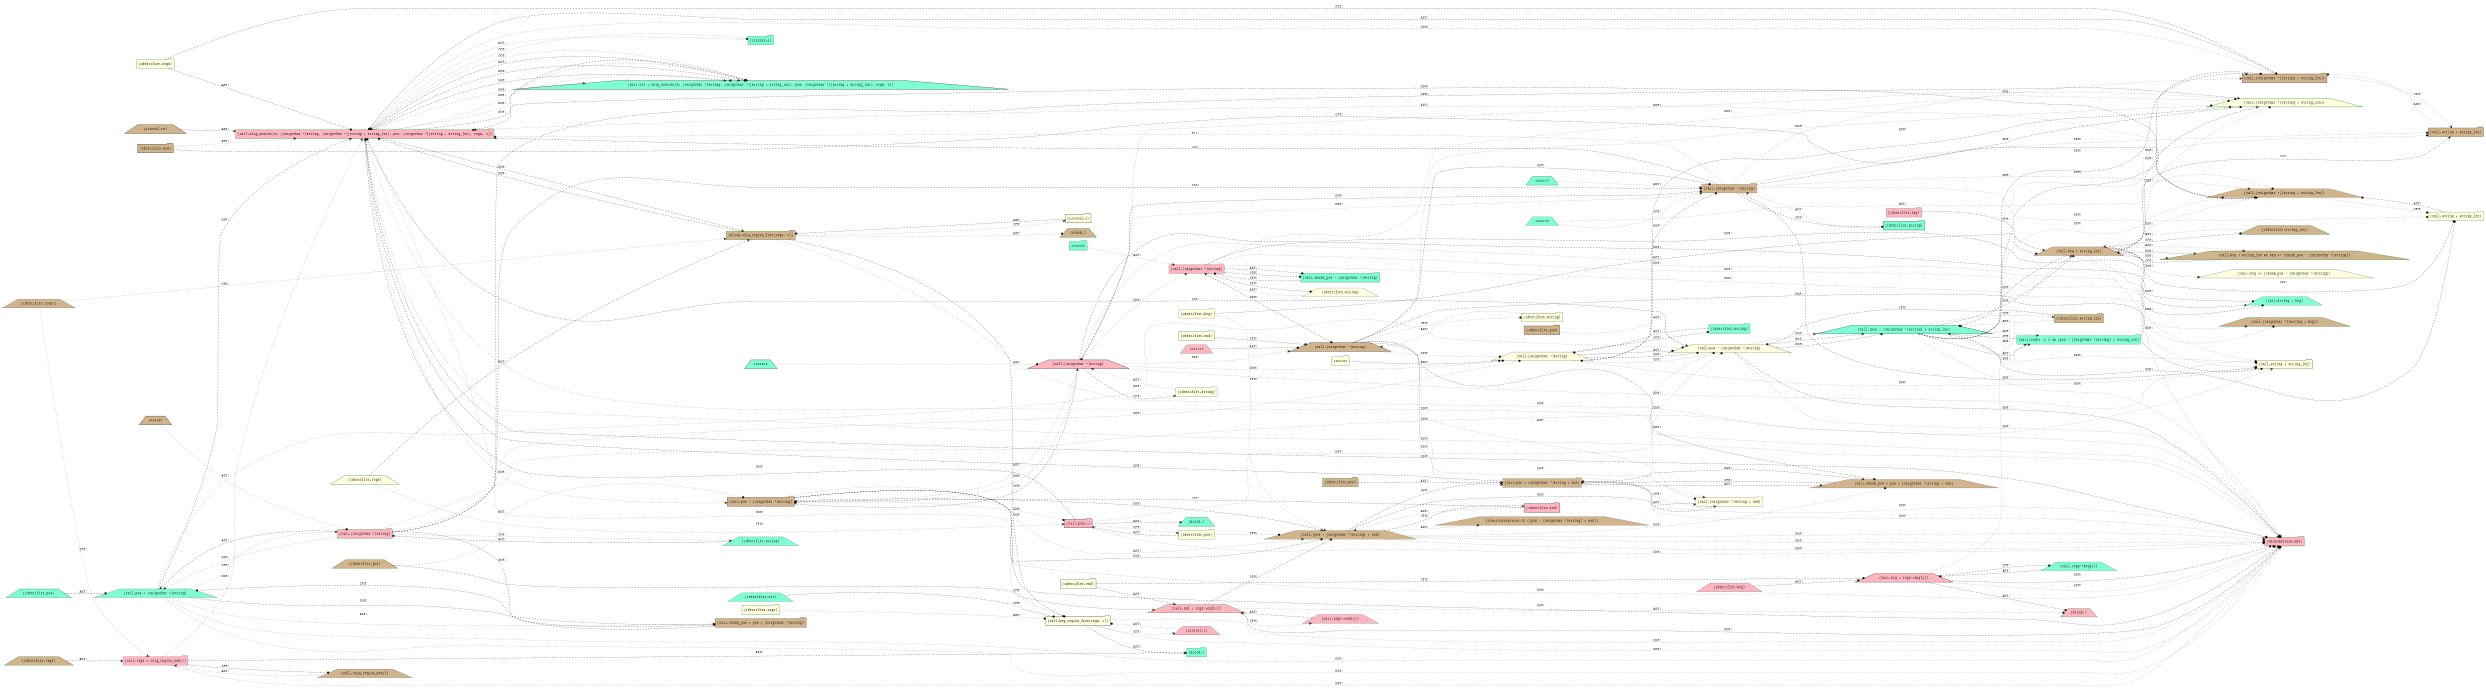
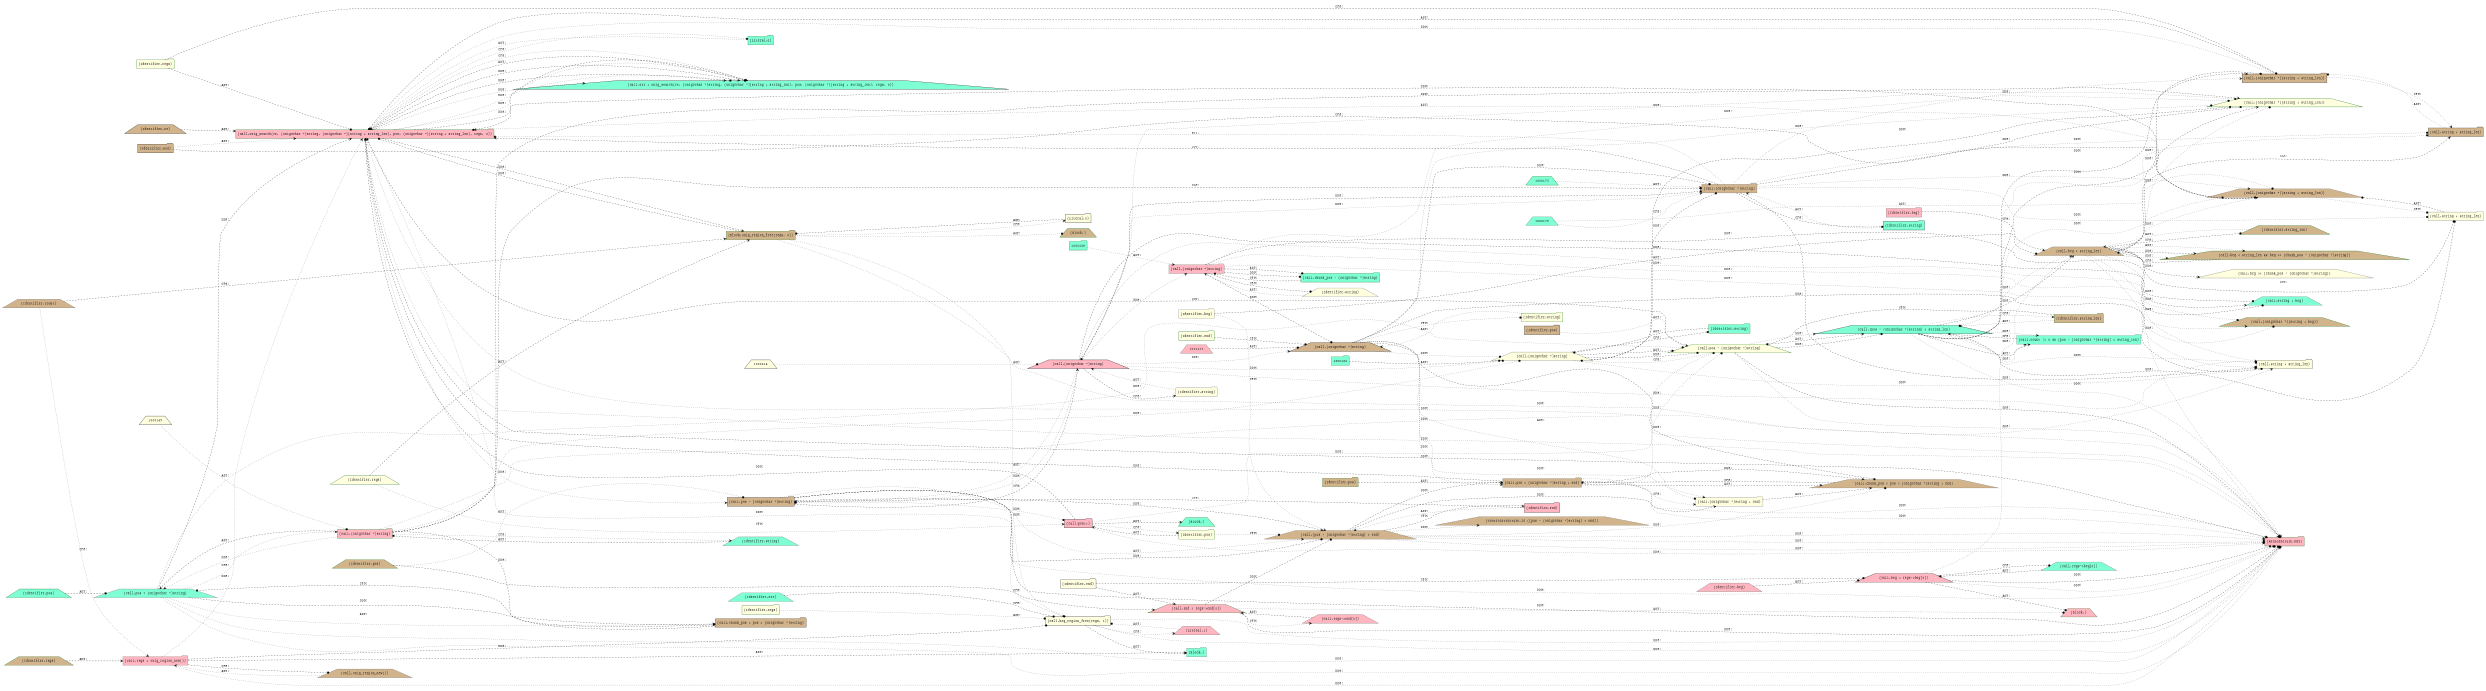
(155, 129) -> (155, 129)
(2150, 270) -> (2150, 270)
(377, 272) -> (377, 272)
(2011, 289) -> (2011, 289)
(2010, 302) -> (2010, 302)
none -> (2156, 307)
(1340, 361) -> (1340, 361)
(761, 364) -> (761, 364)
(1011, 369) -> (1011, 369)
(155, 420) -> (155, 420)
(1656, 505) -> (1816, 495)
(1426, 527) -> (1426, 527)
none -> (617, 645)
